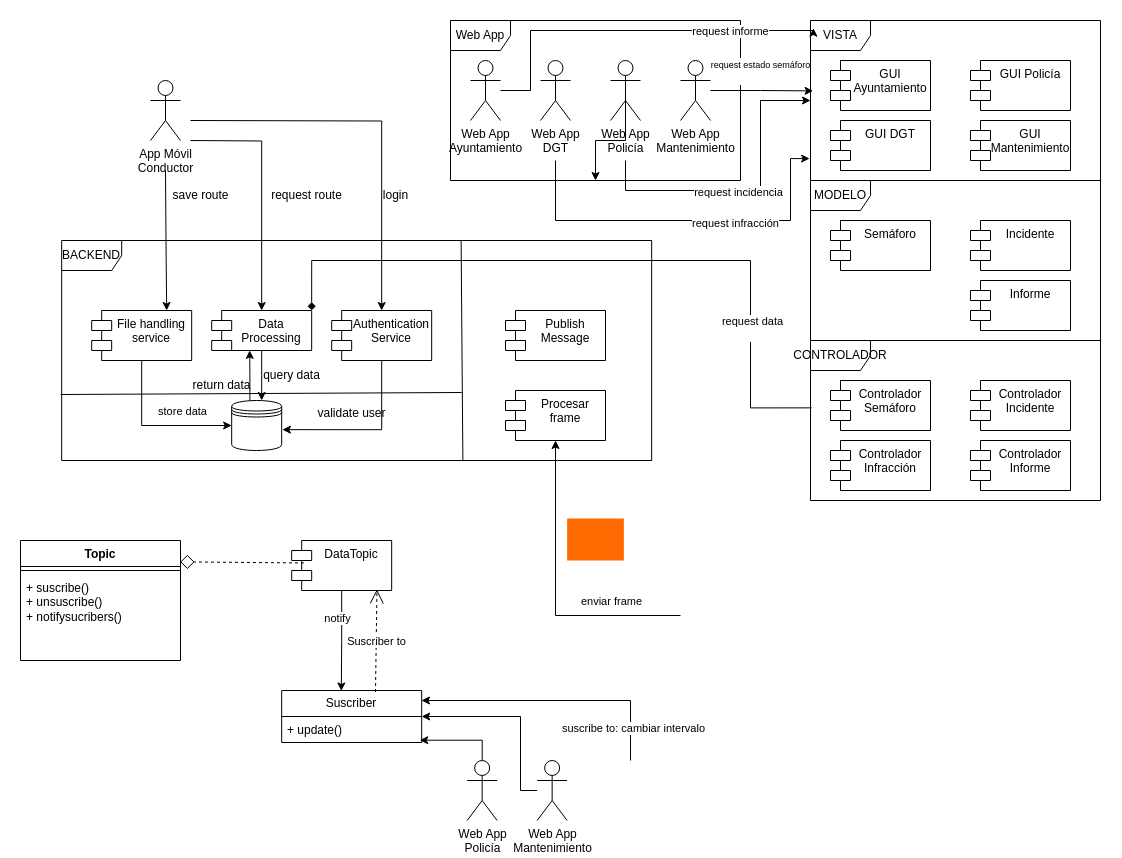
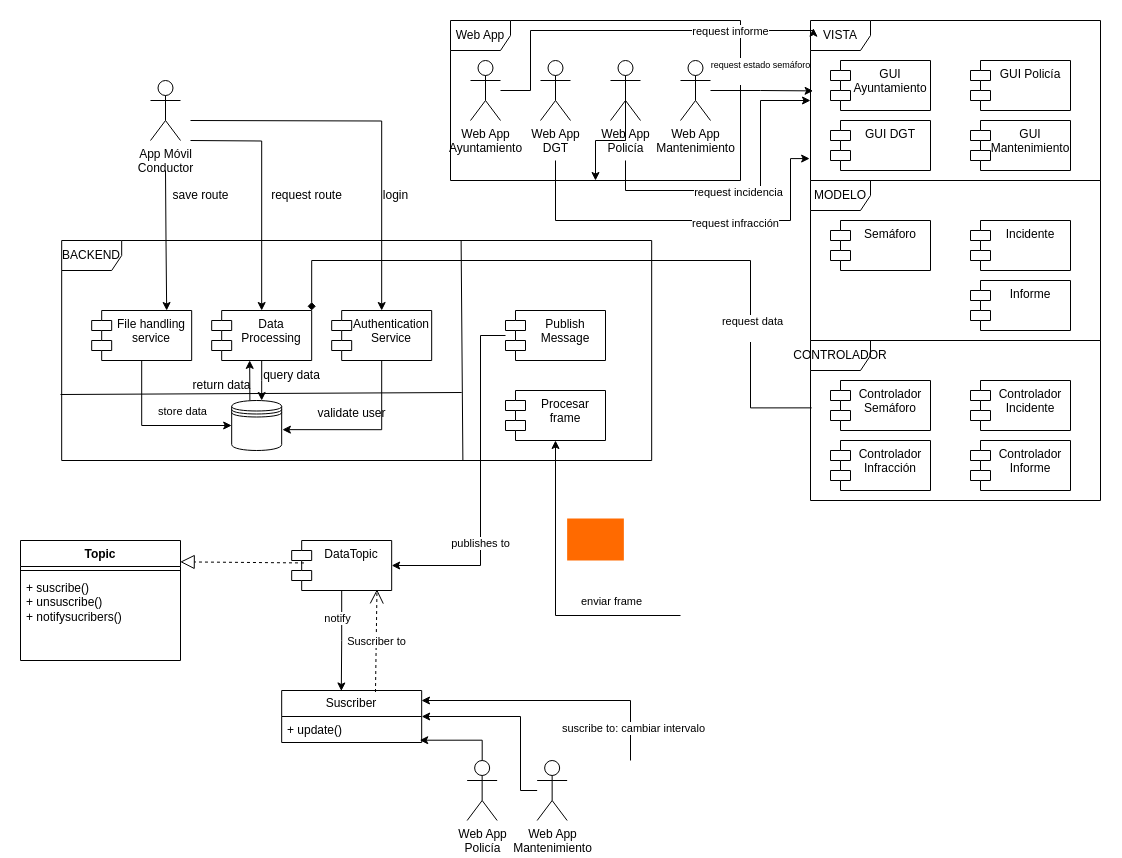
(262, 331) -> (262, 336)
none -> (481, 479)
(195, 562) -> (195, 562)
